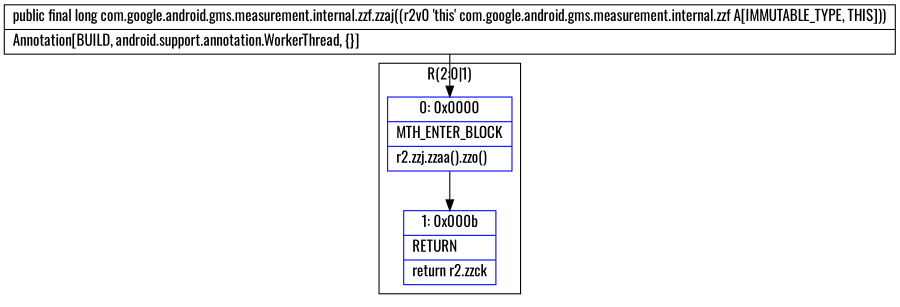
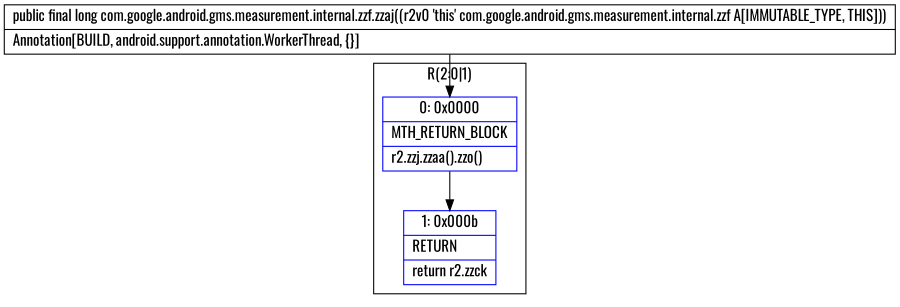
(450, 133) -> (450, 133)
